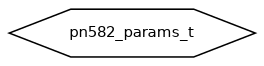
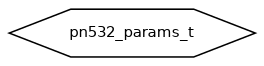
(132, 33) -> (132, 33)
